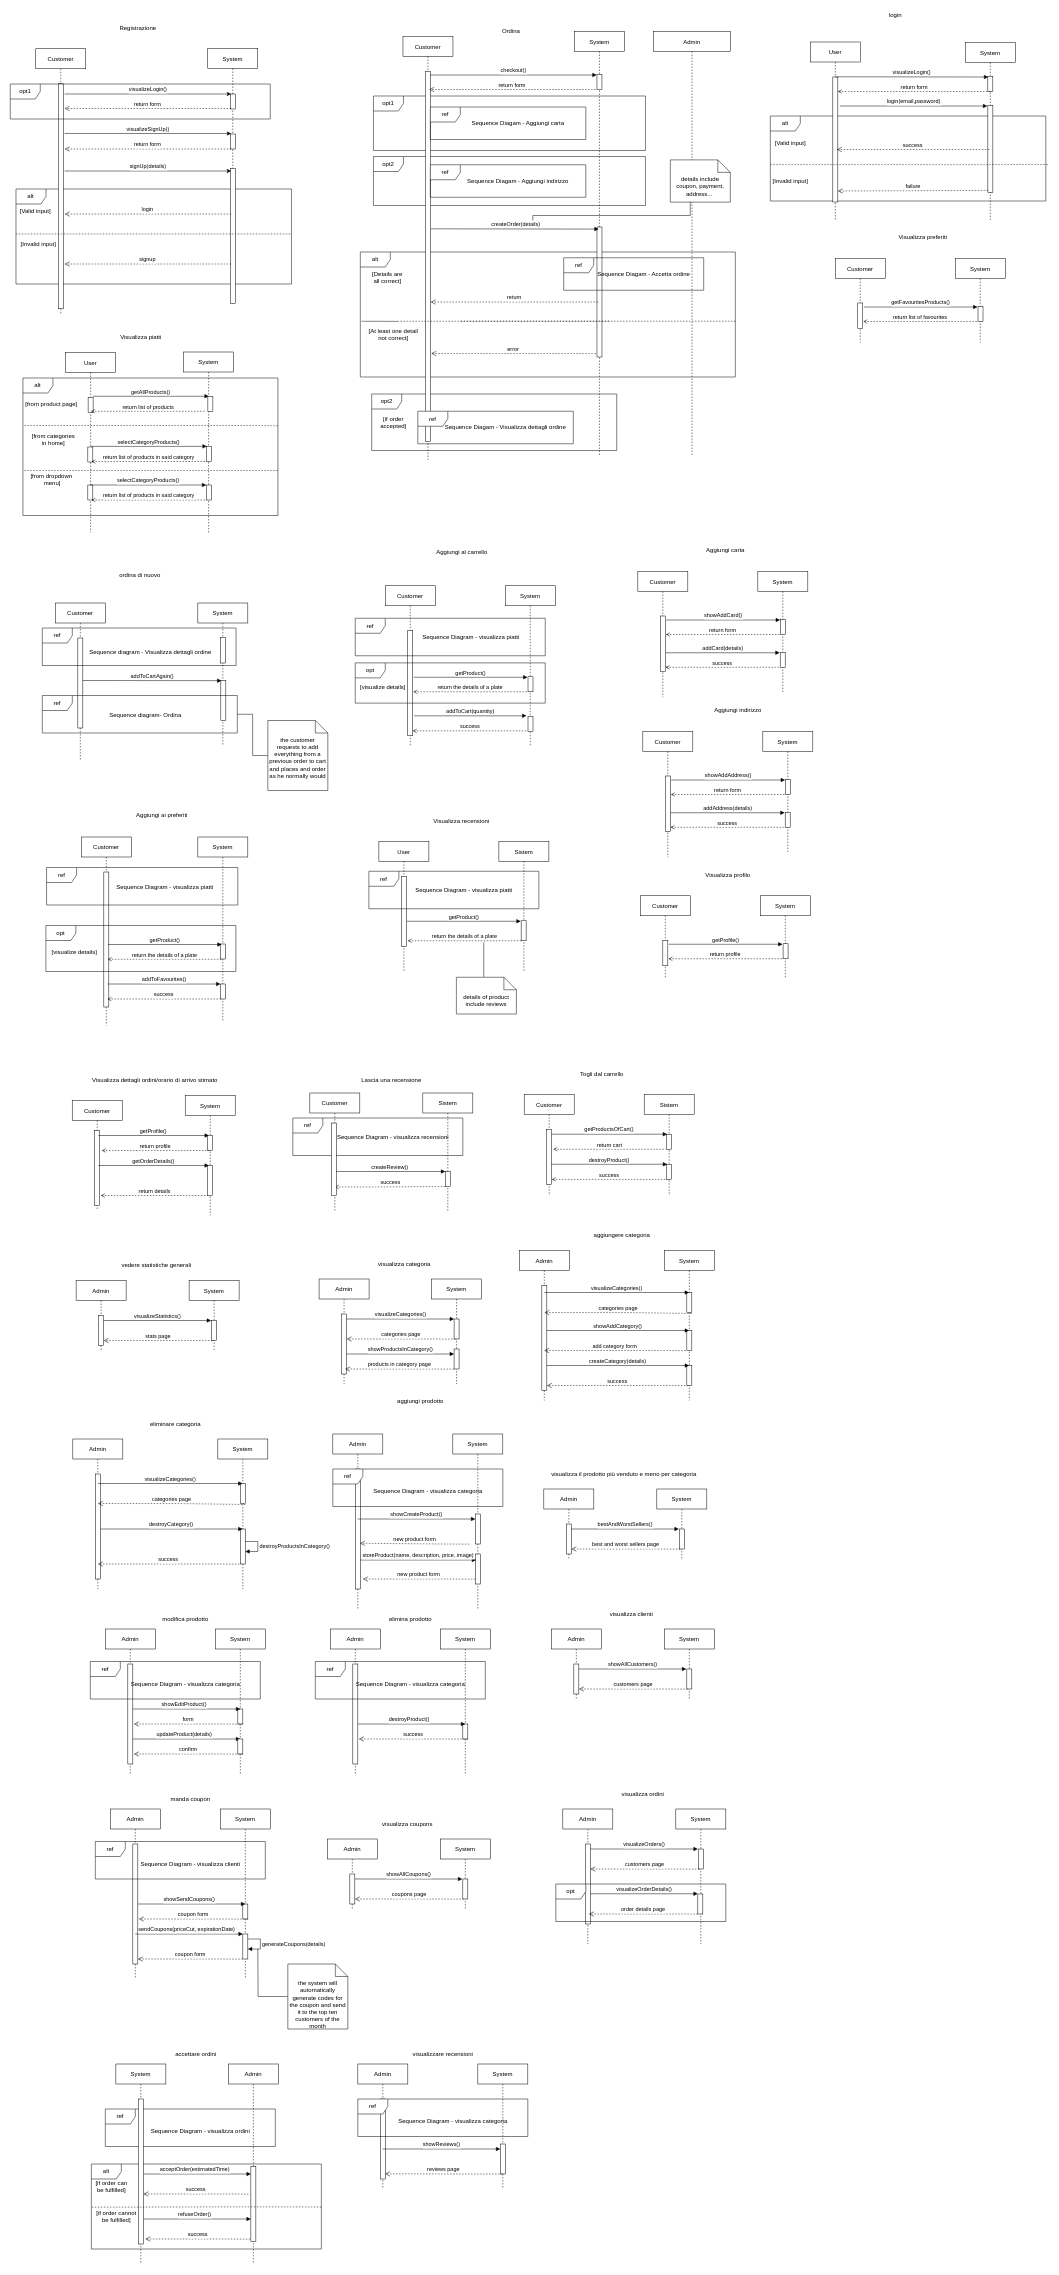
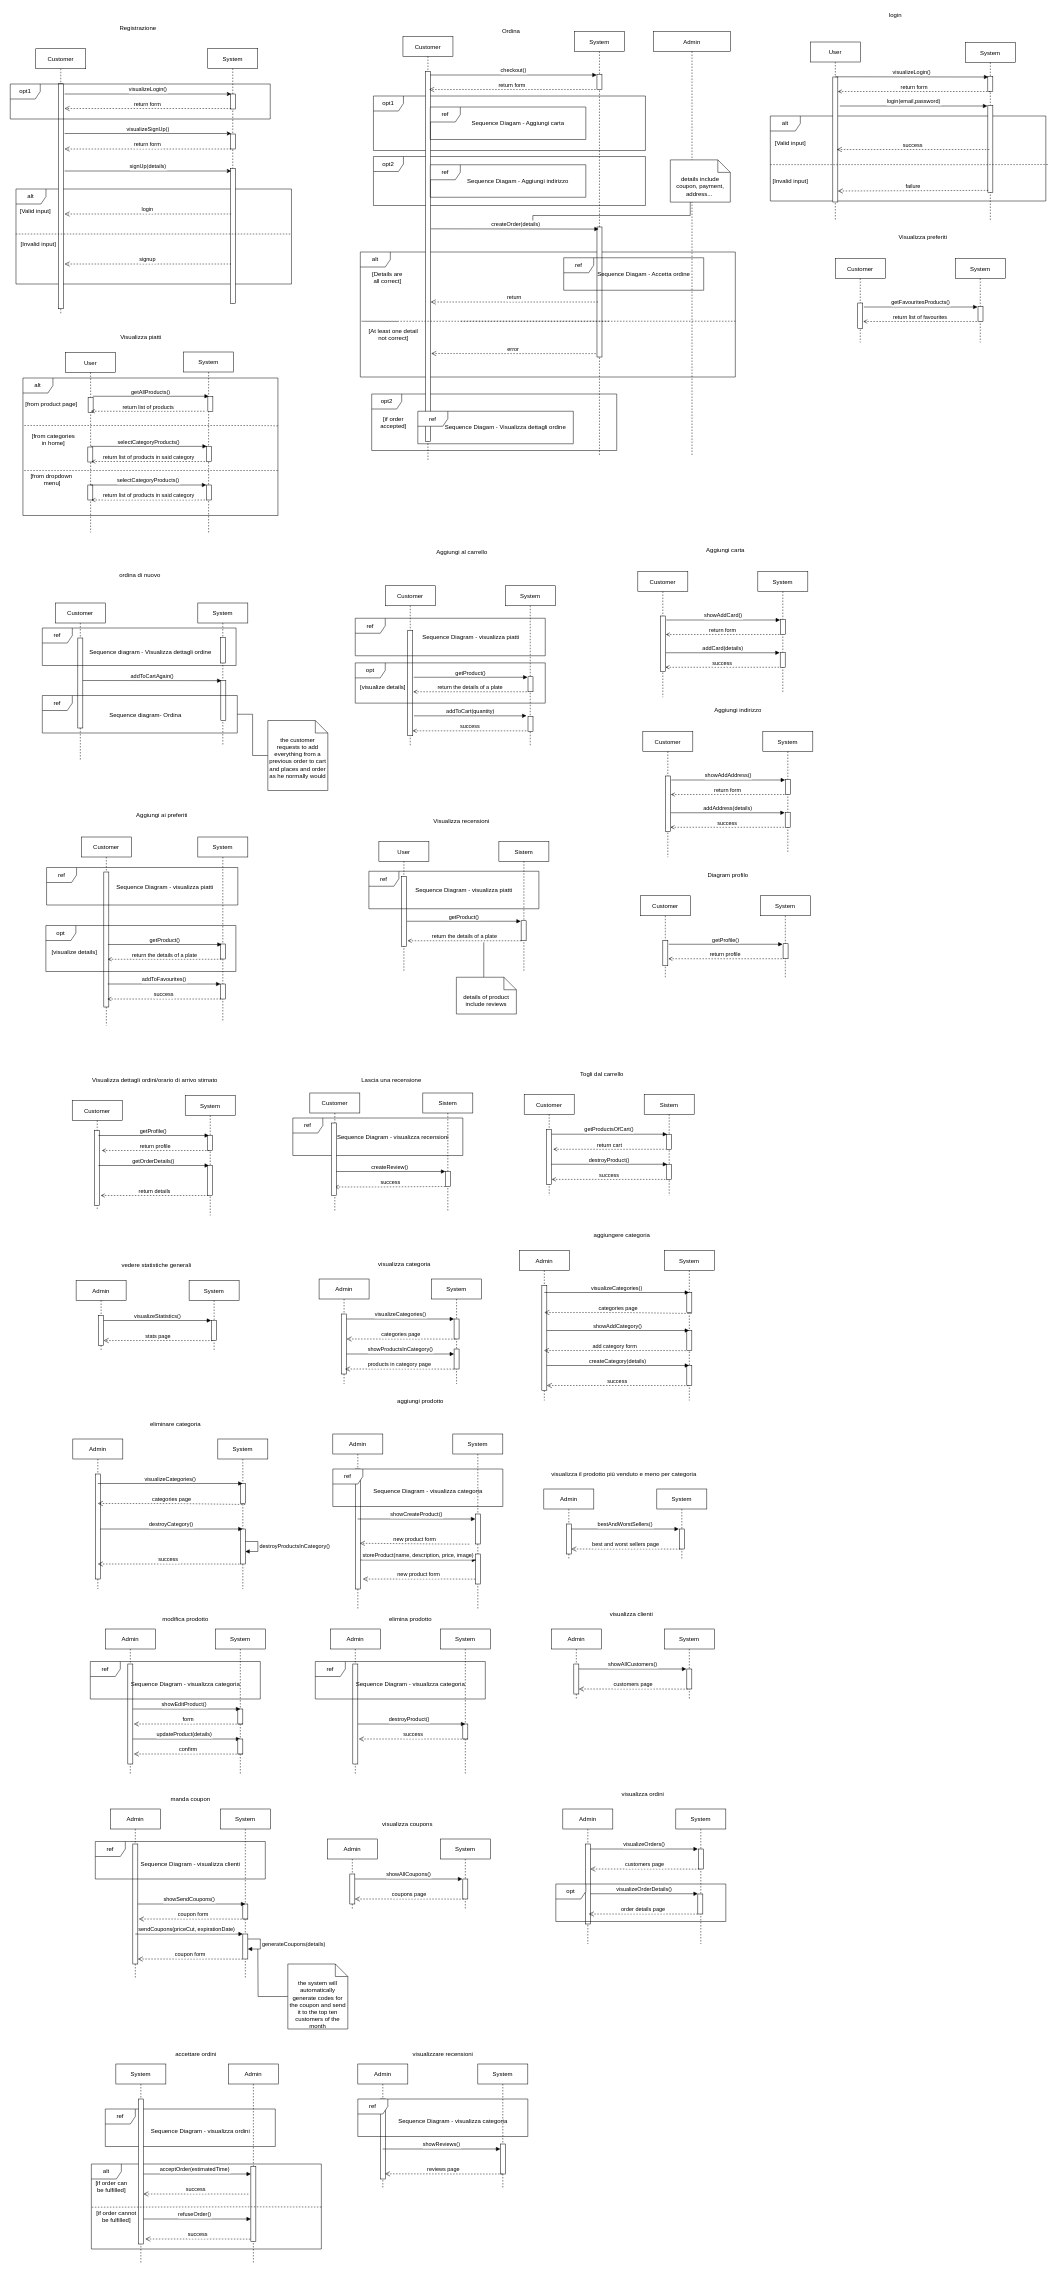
(728, 875) -> (728, 875)
